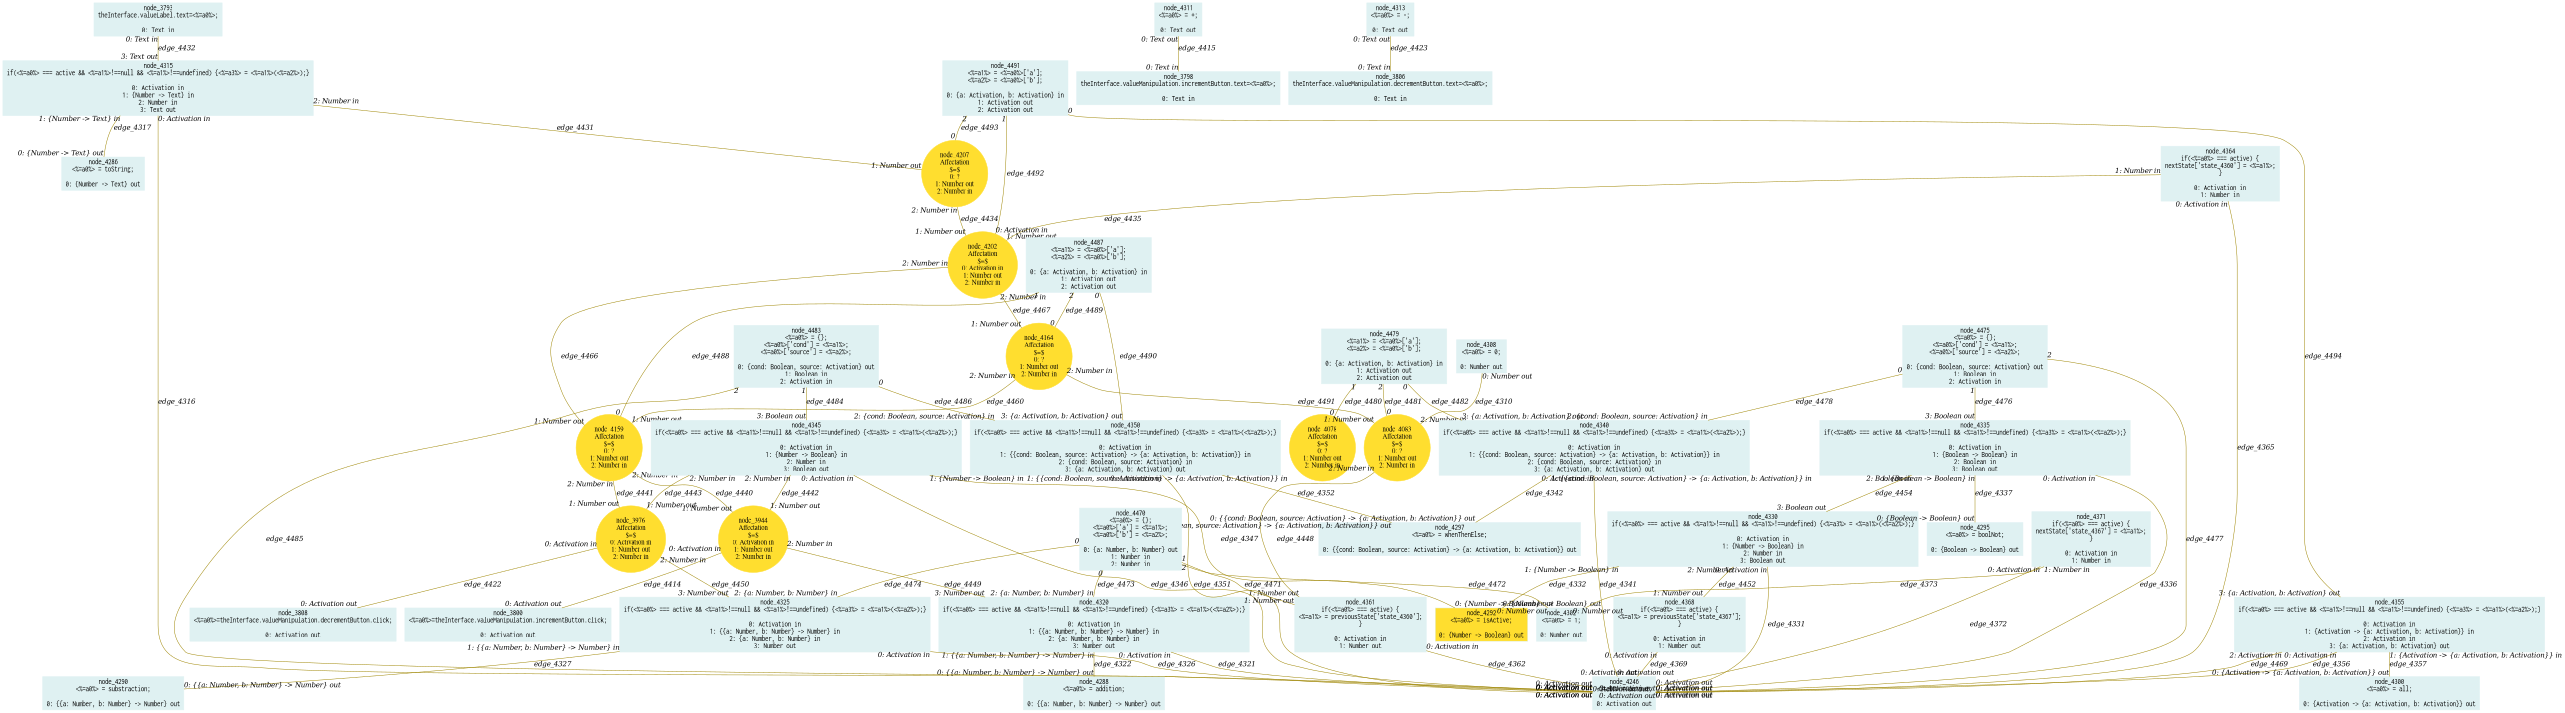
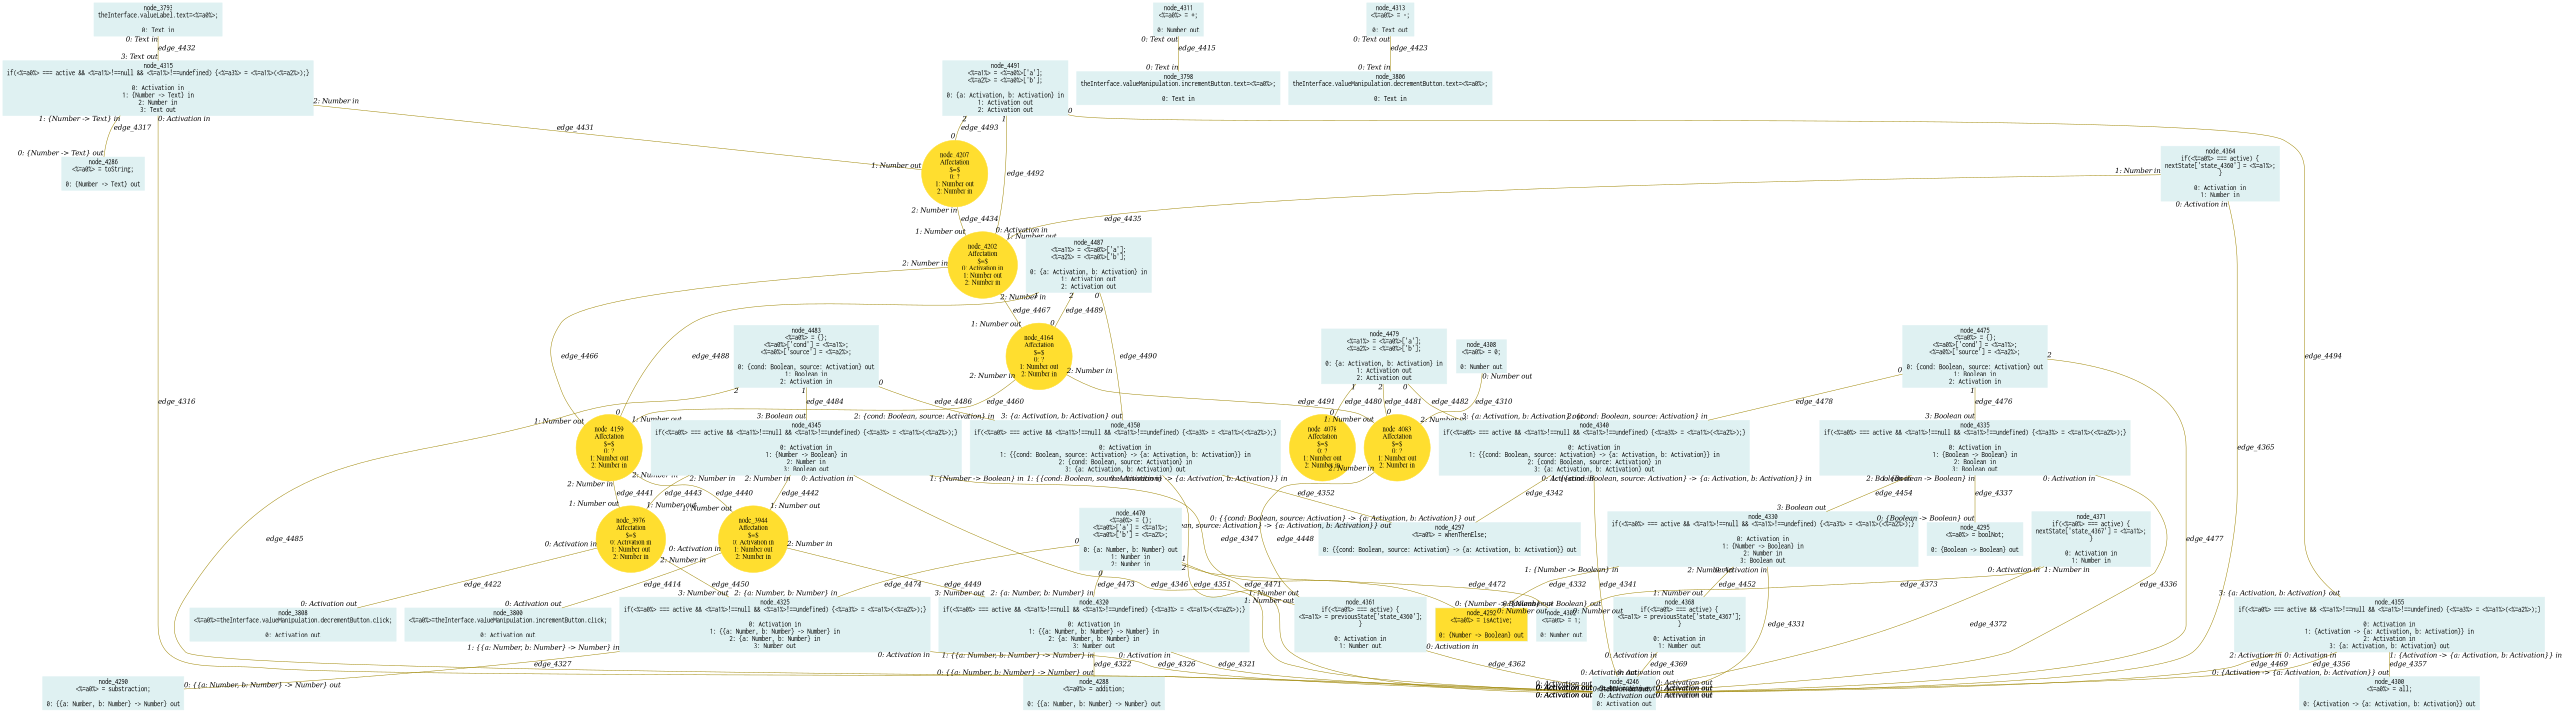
(1178, 20) -> (1178, 20)
